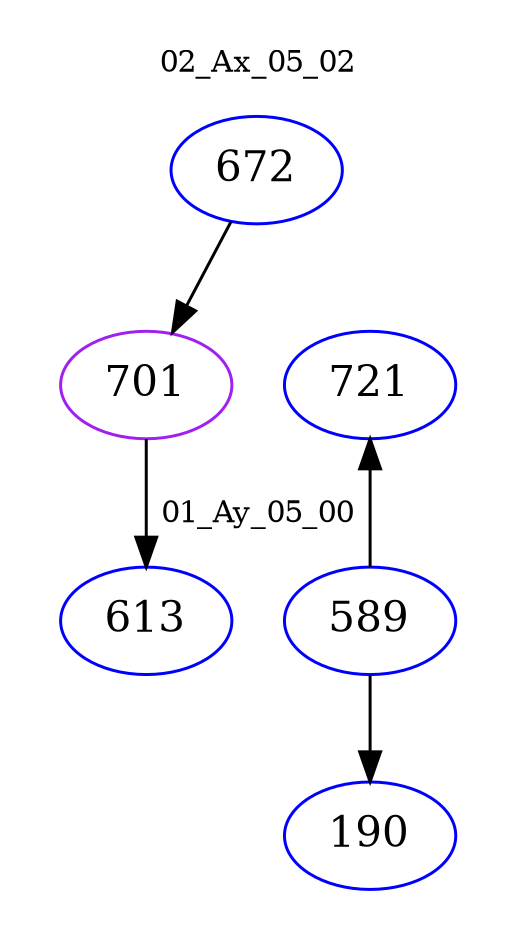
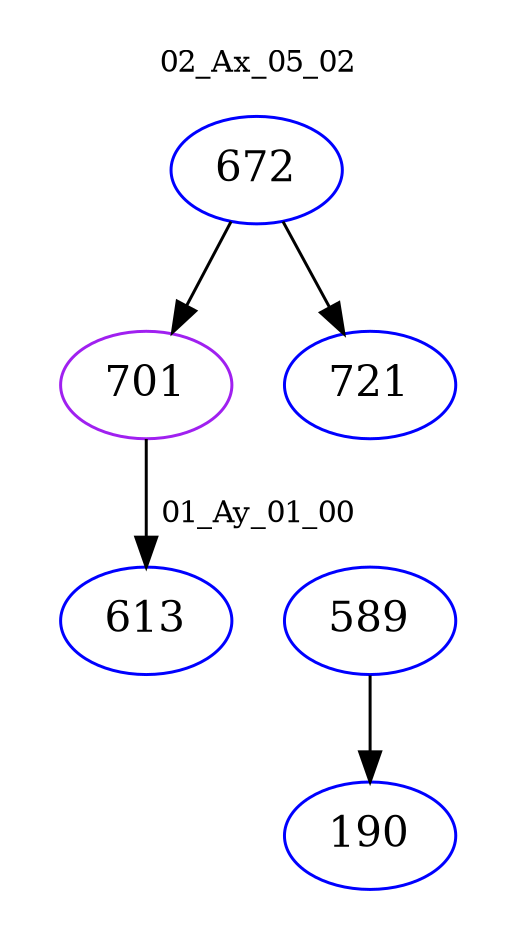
(258, 515) -> (258, 515)
(370, 518) -> (306, 264)
